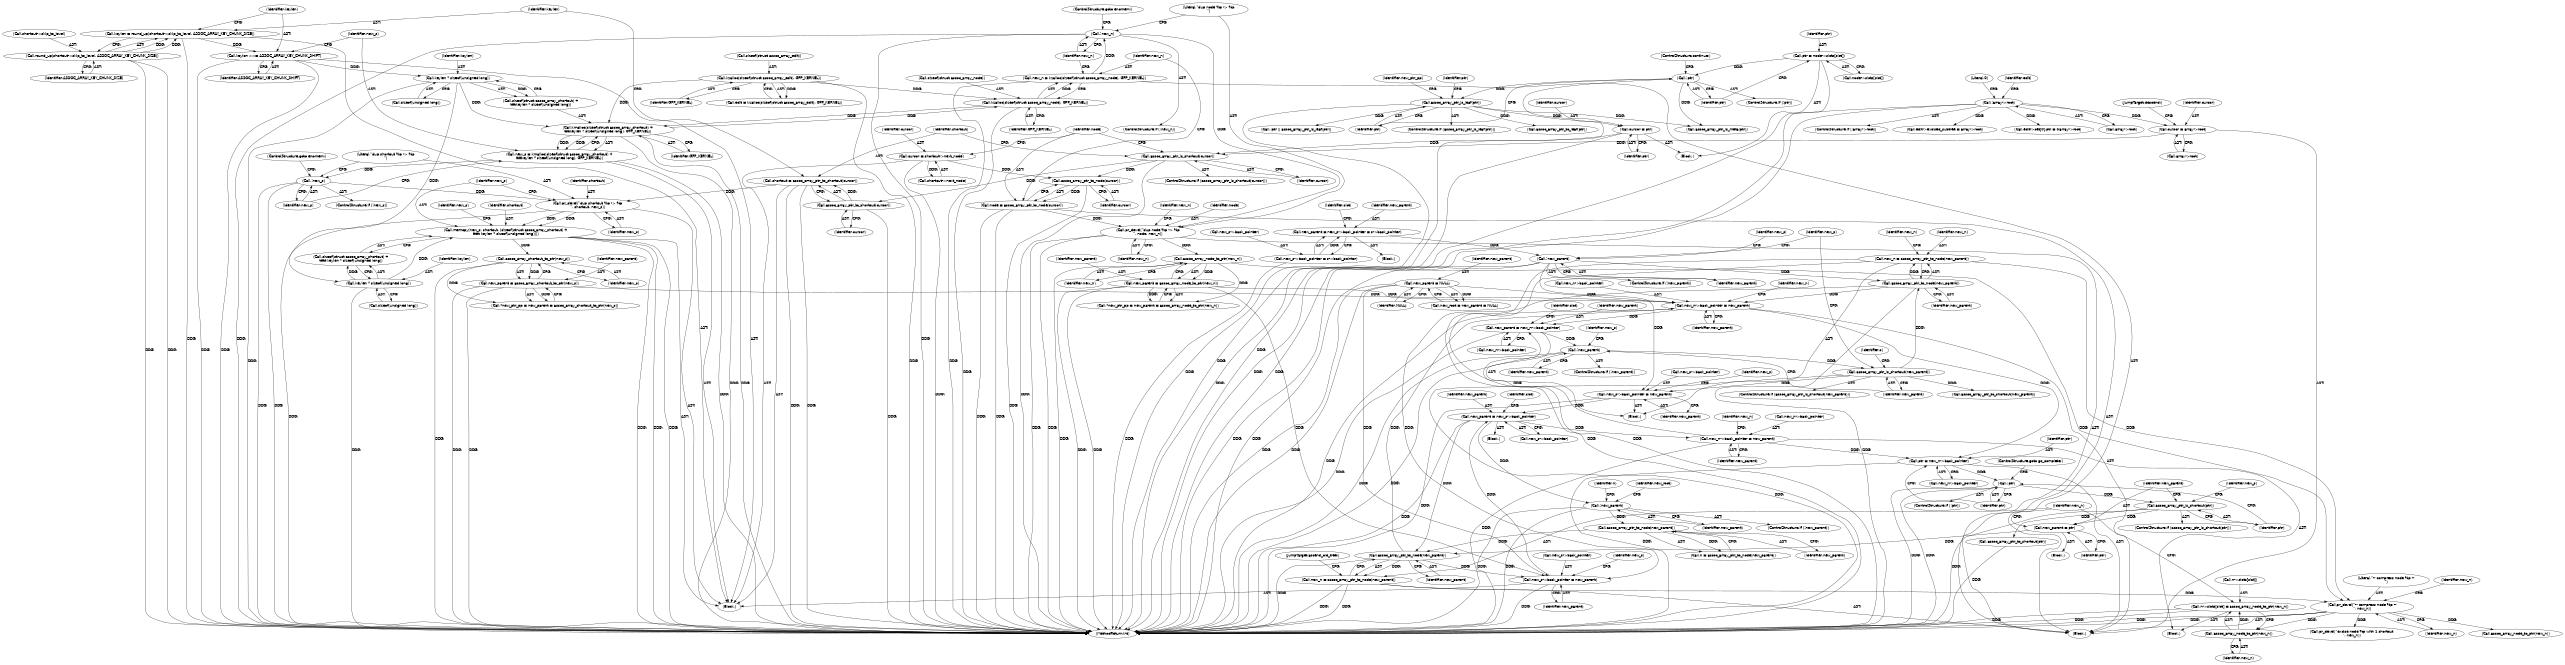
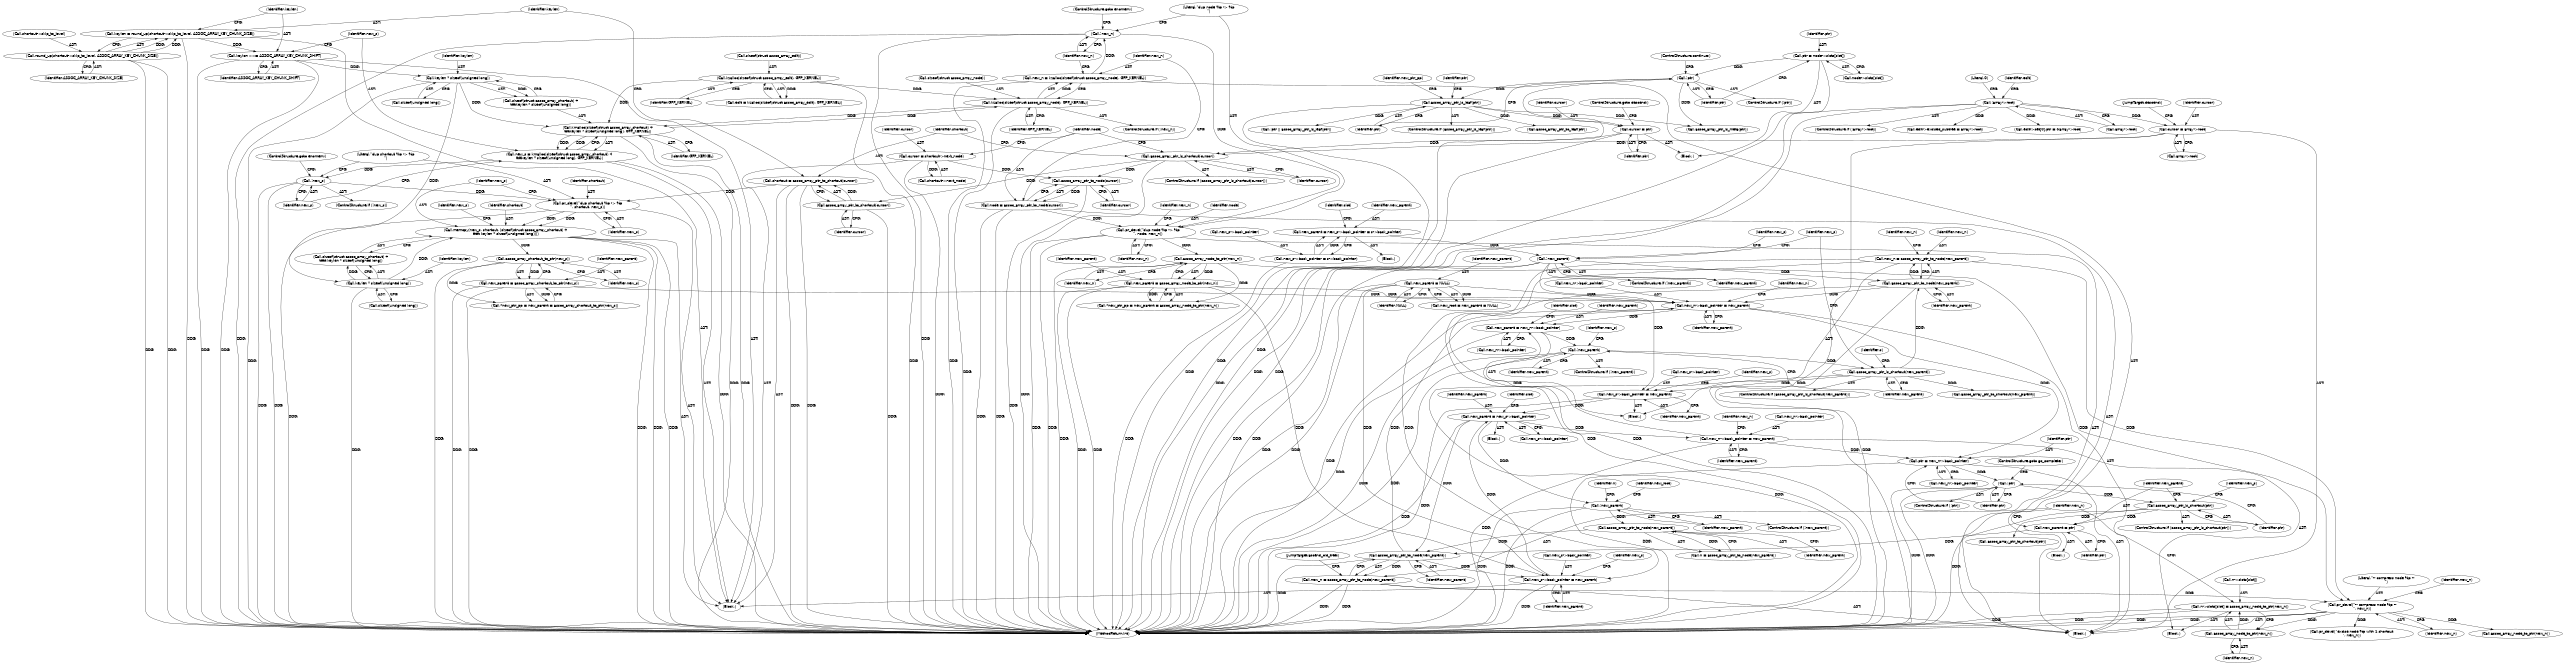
(1179, 61) -> (1092, 116)
none -> (1619, 103)
(1594, 633) -> (1884, 501)
